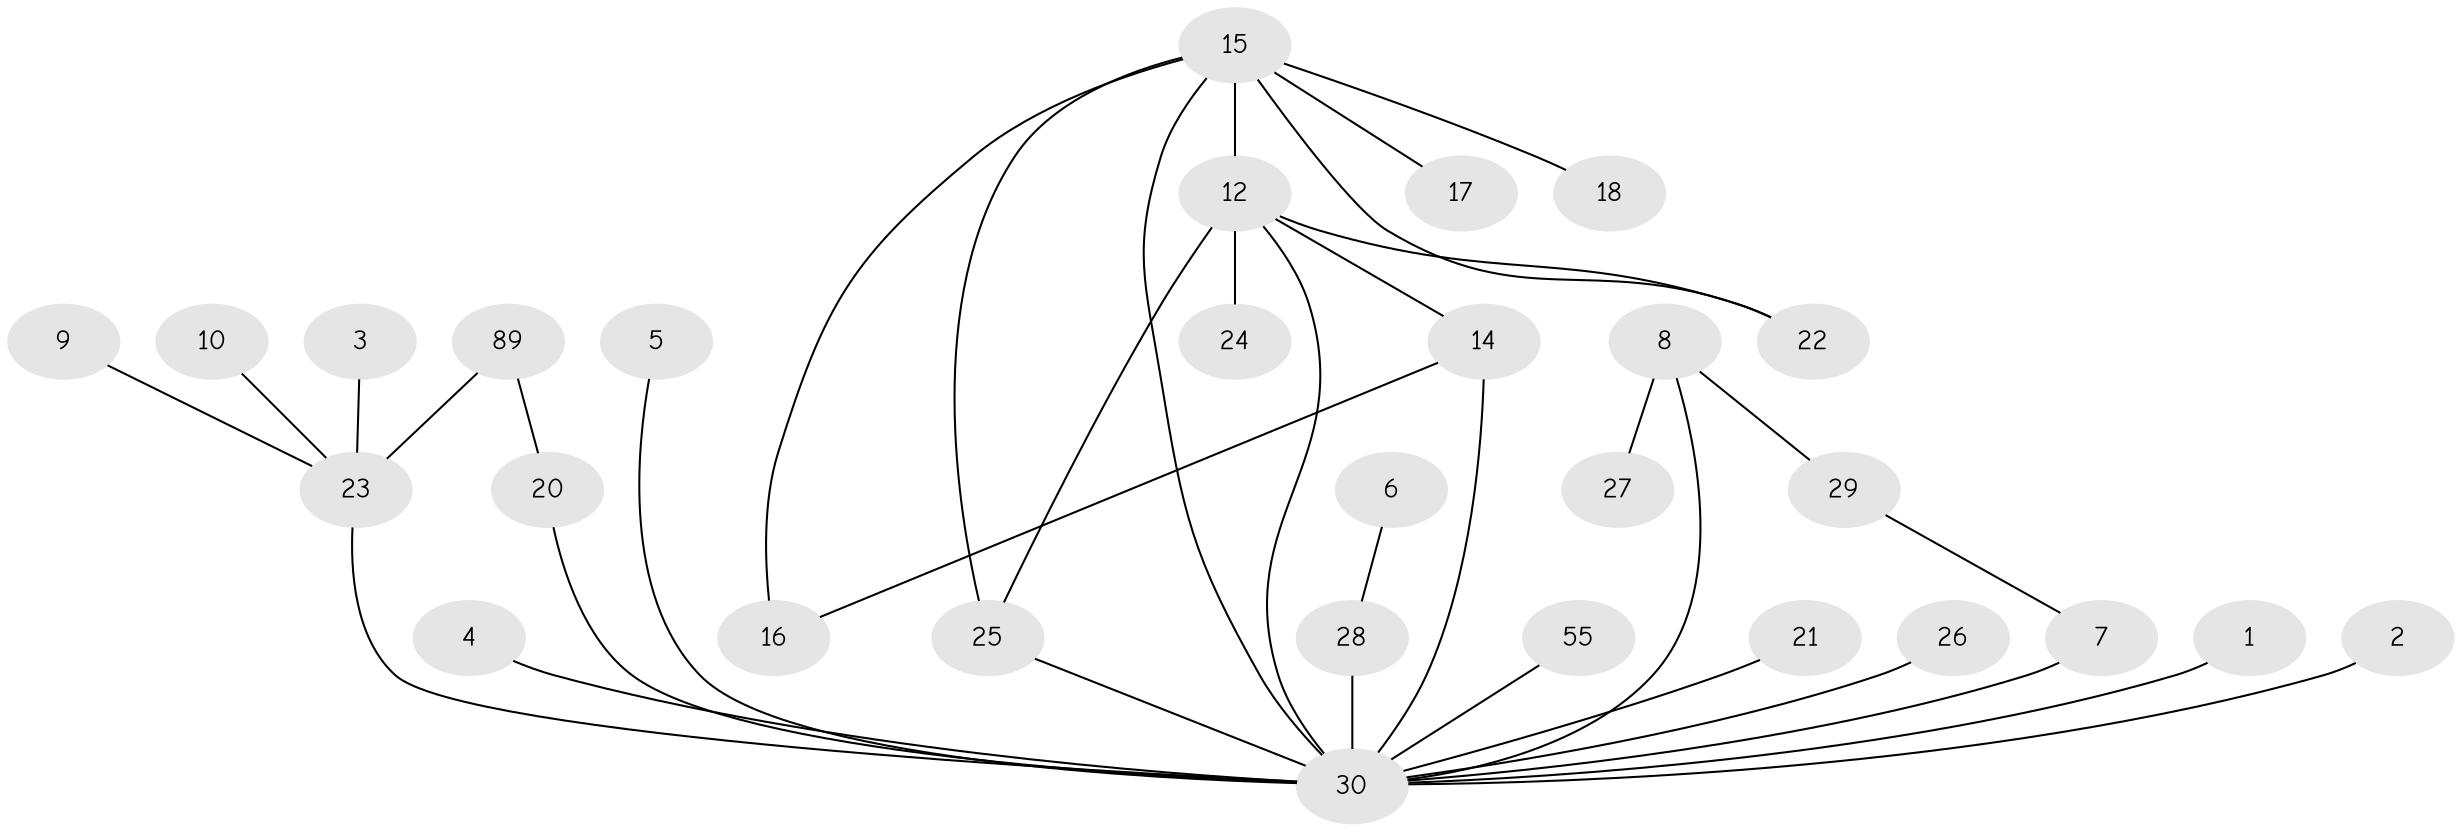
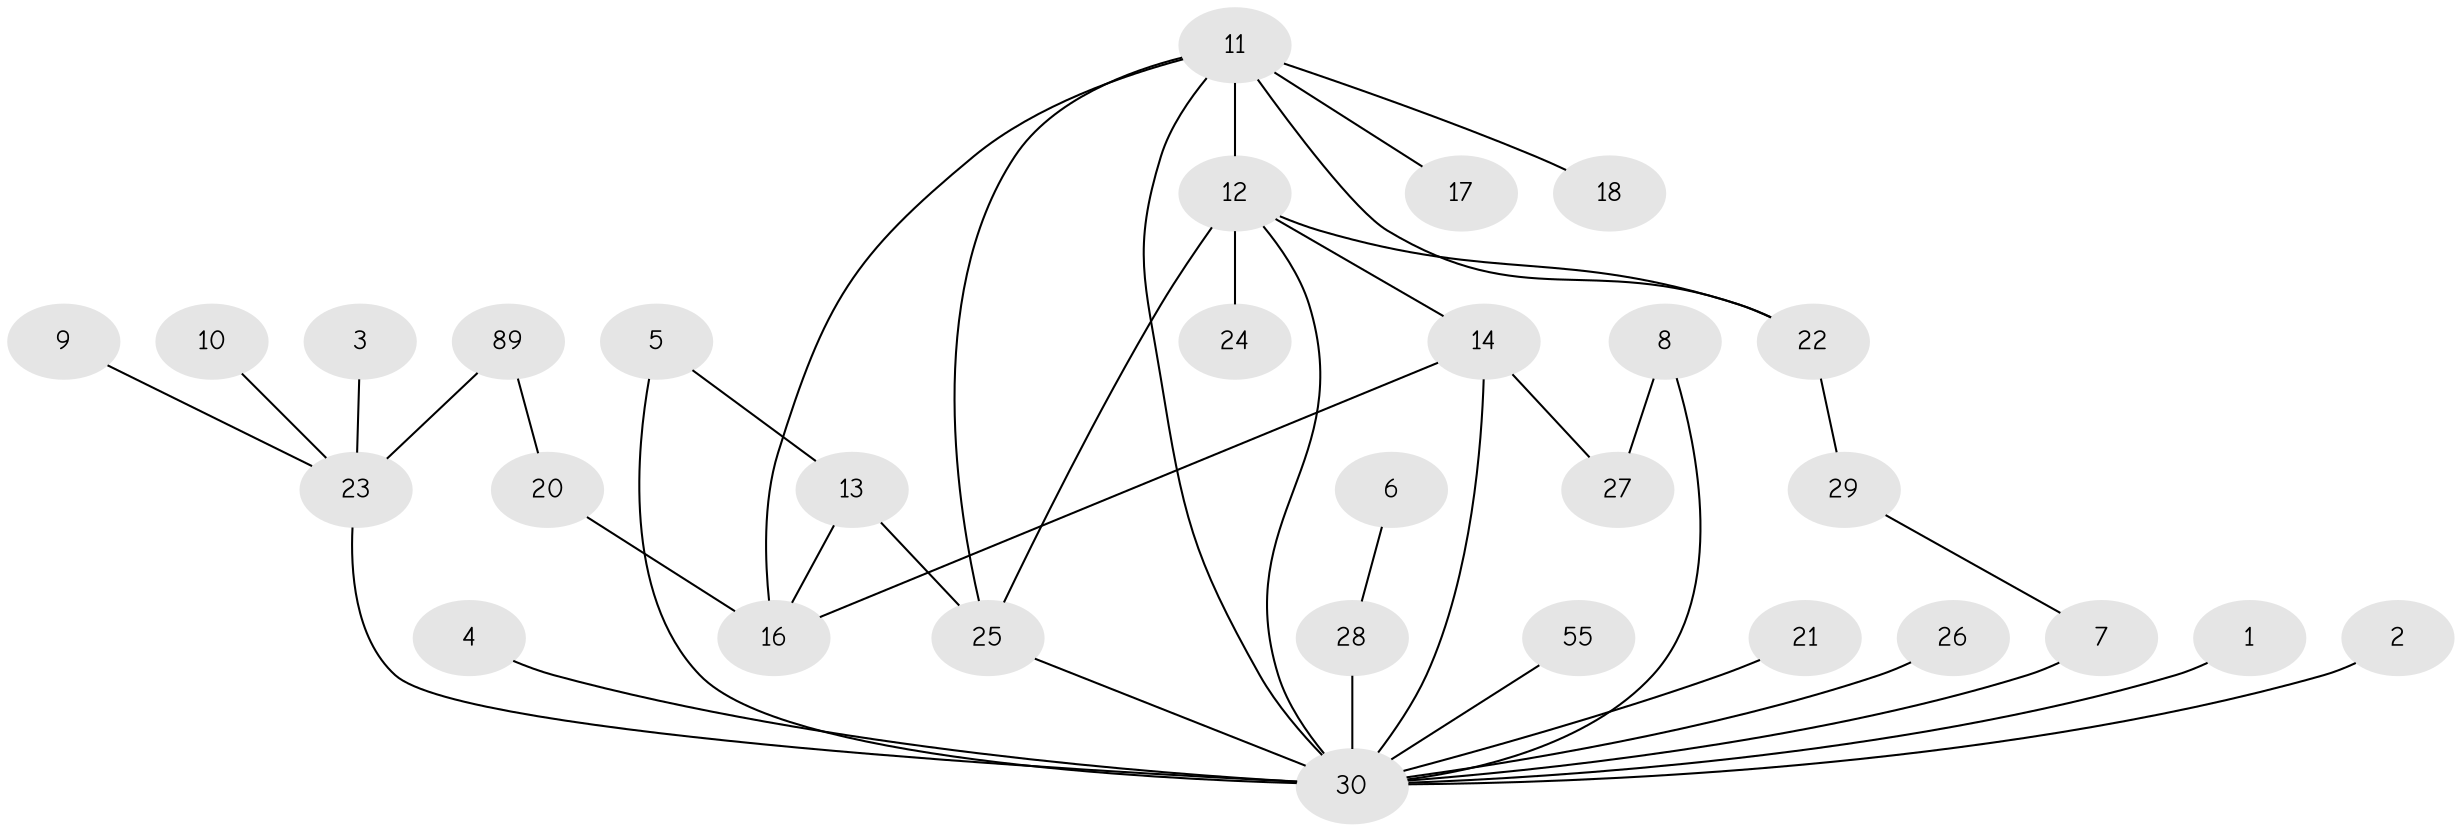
(1235, 45) -> (1235, 45)
none -> (1551, 416)
(1755, 416) -> (1829, 415)
none -> (852, 490)
(874, 746) -> (661, 564)
